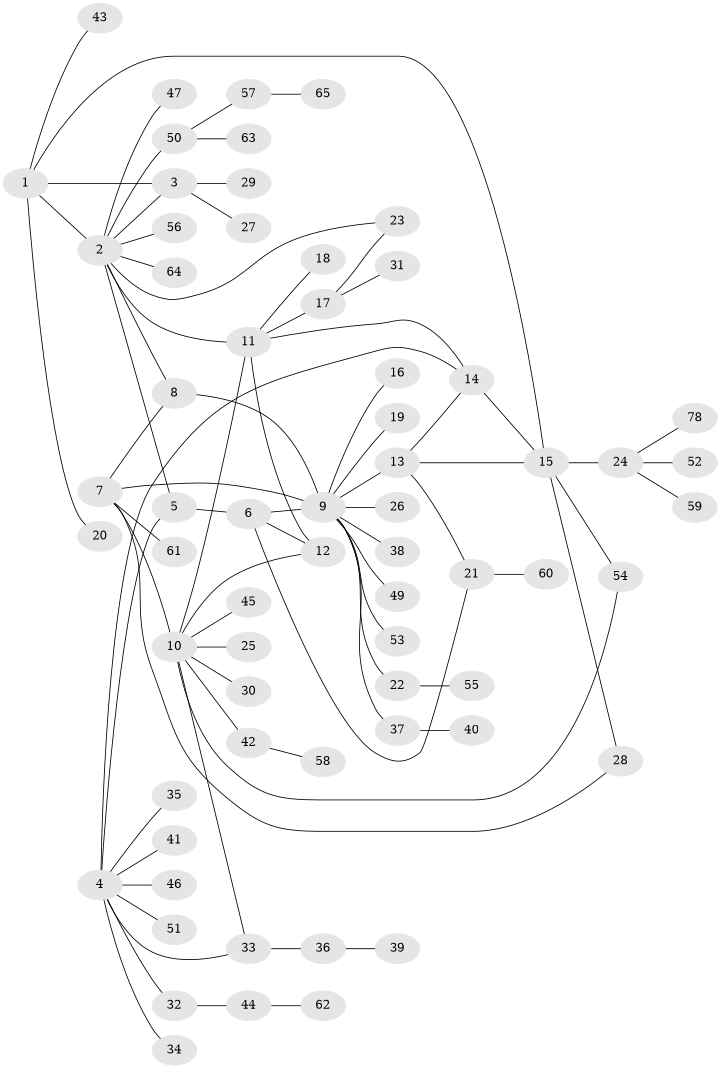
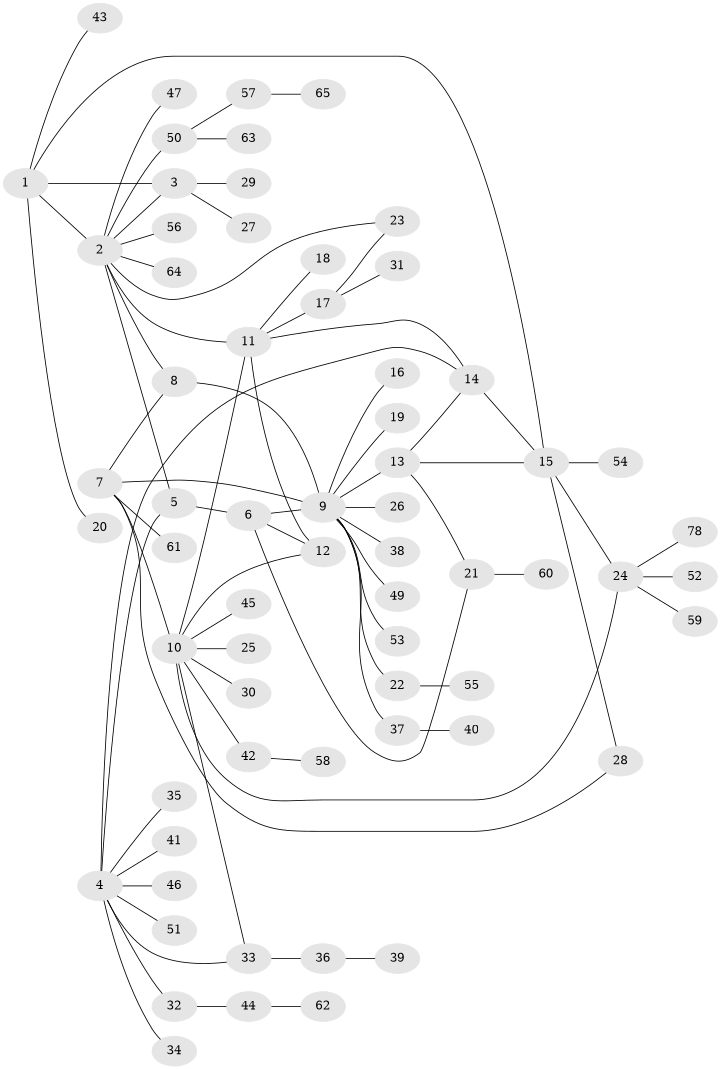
(423, 800) -> (419, 800)
